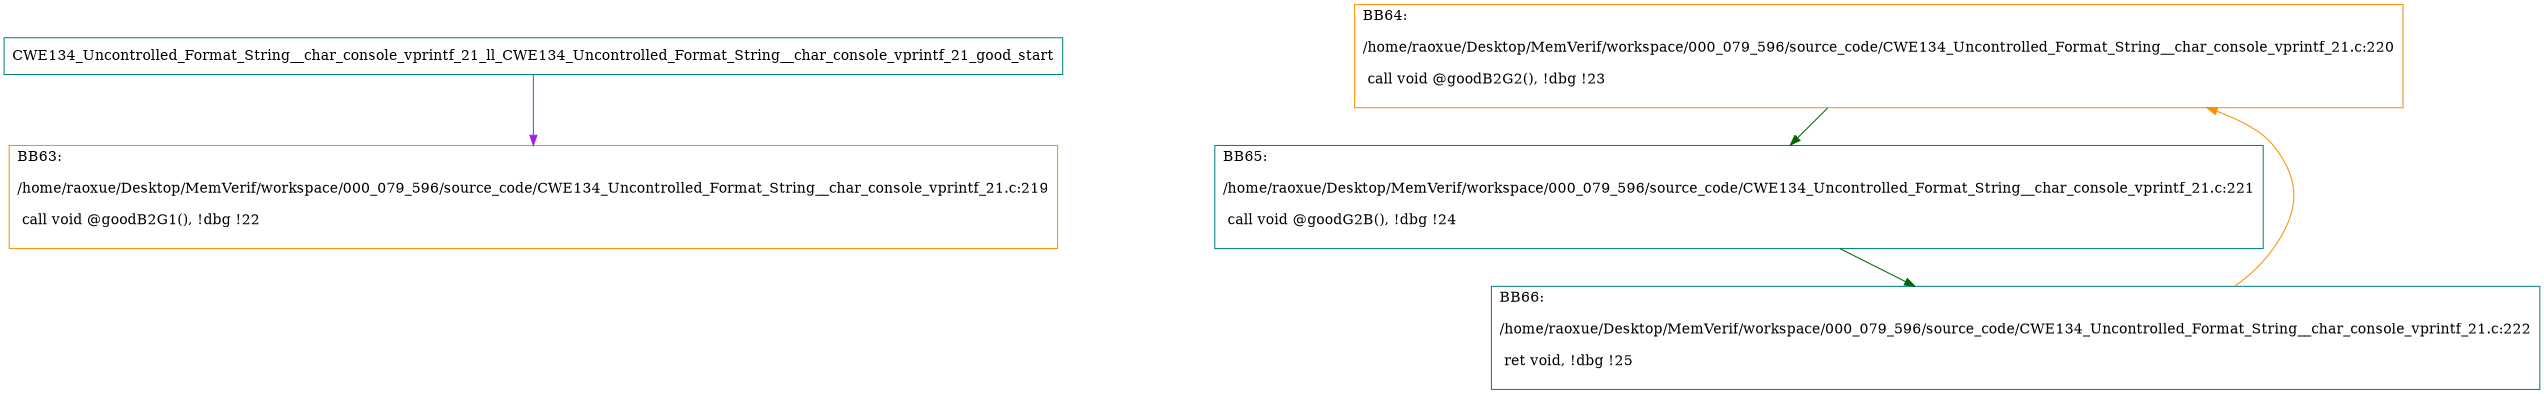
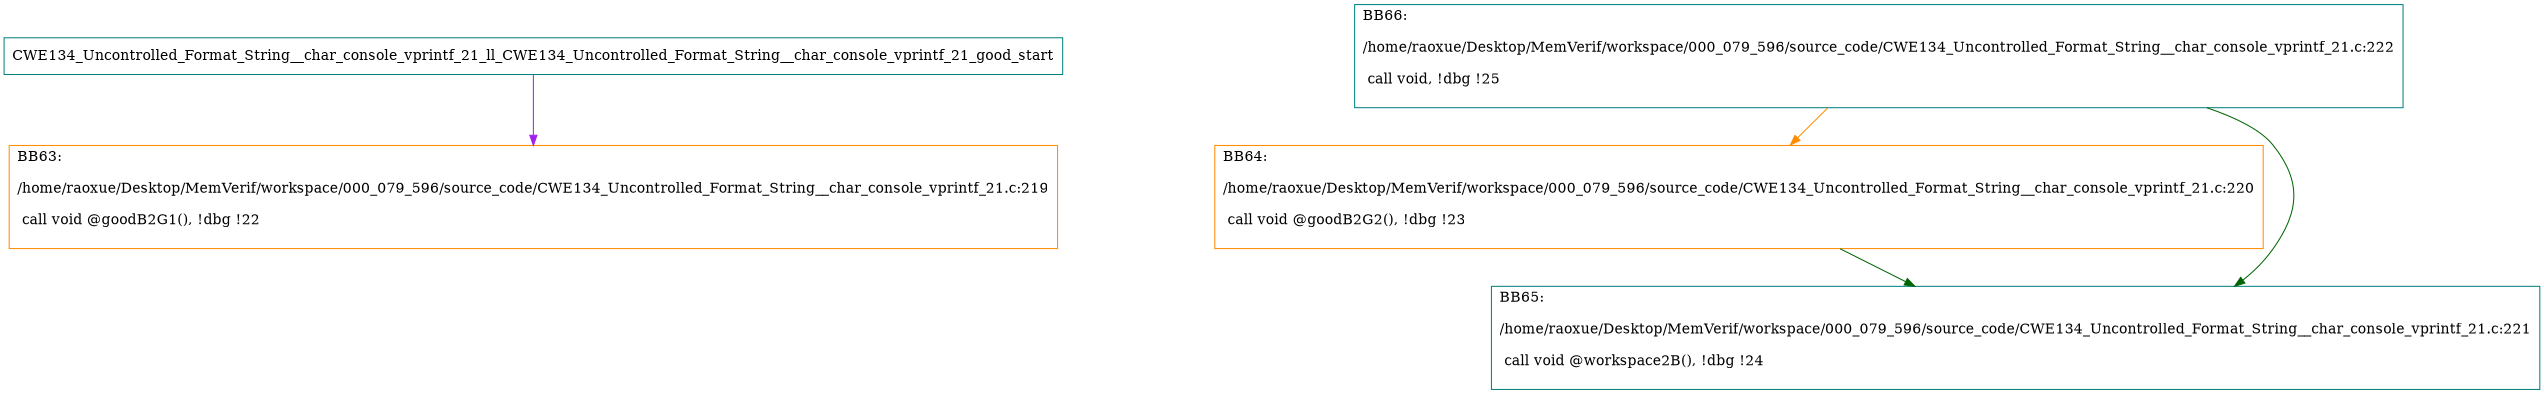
(1340, 220) -> (1632, 361)
(1873, 265) -> (2292, 180)
(1566, 361) -> (1432, 79)
